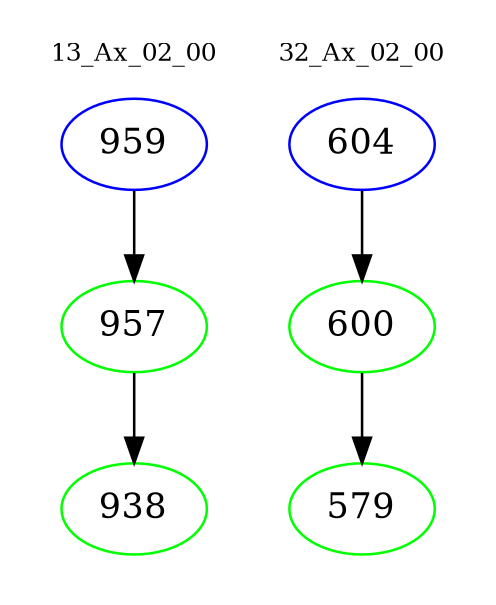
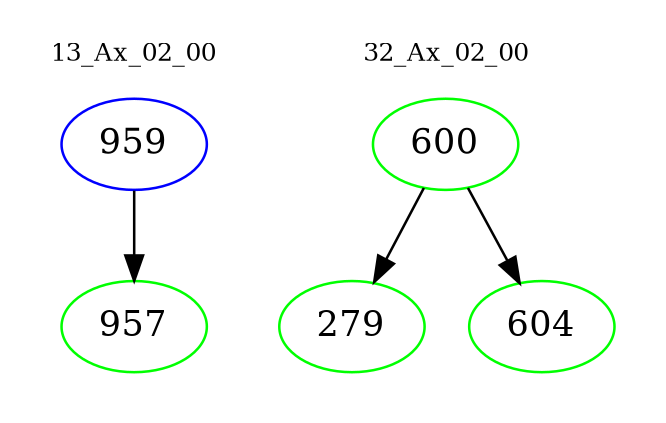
(362, 144) -> (542, 327)
(362, 223) -> (488, 224)
(134, 509) -> none
(362, 509) -> (352, 327)
